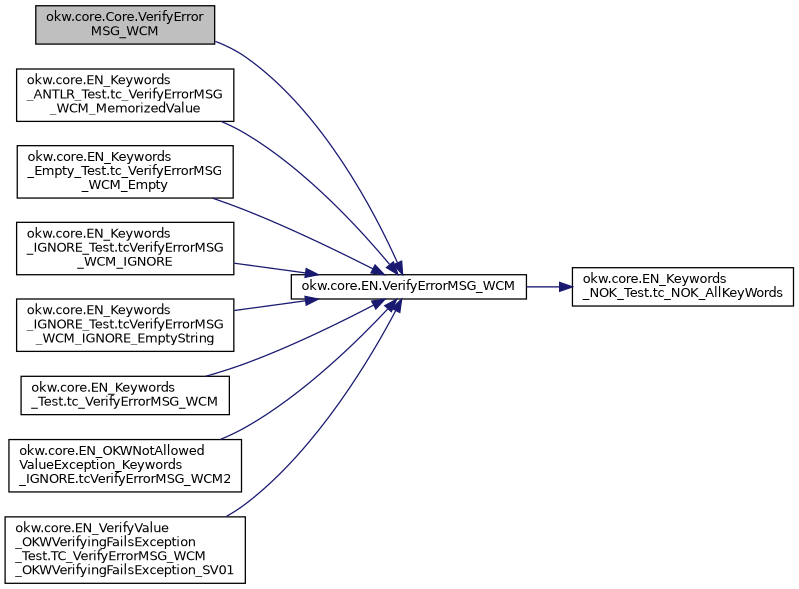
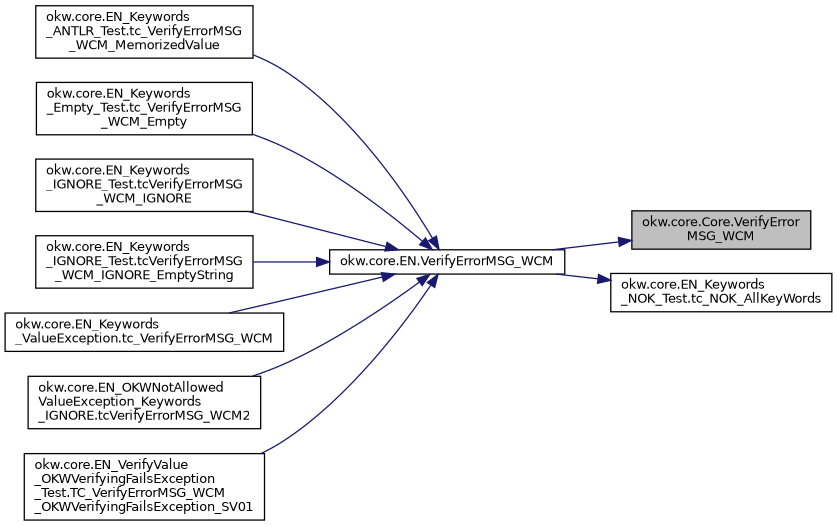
(324, 136) -> (585, 246)
(125, 395) -> (144, 332)
